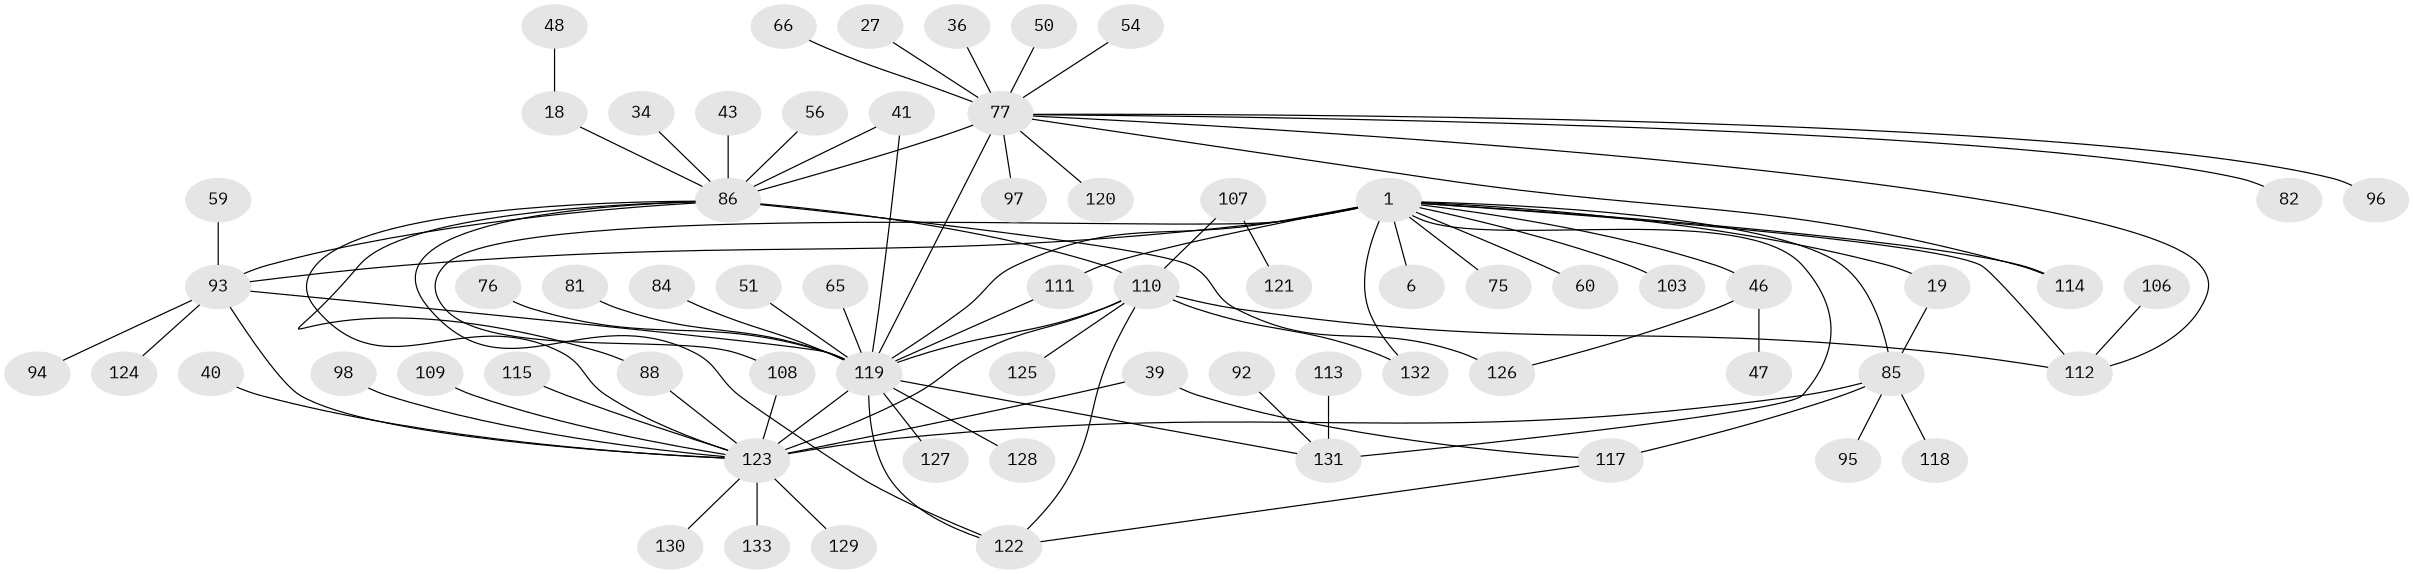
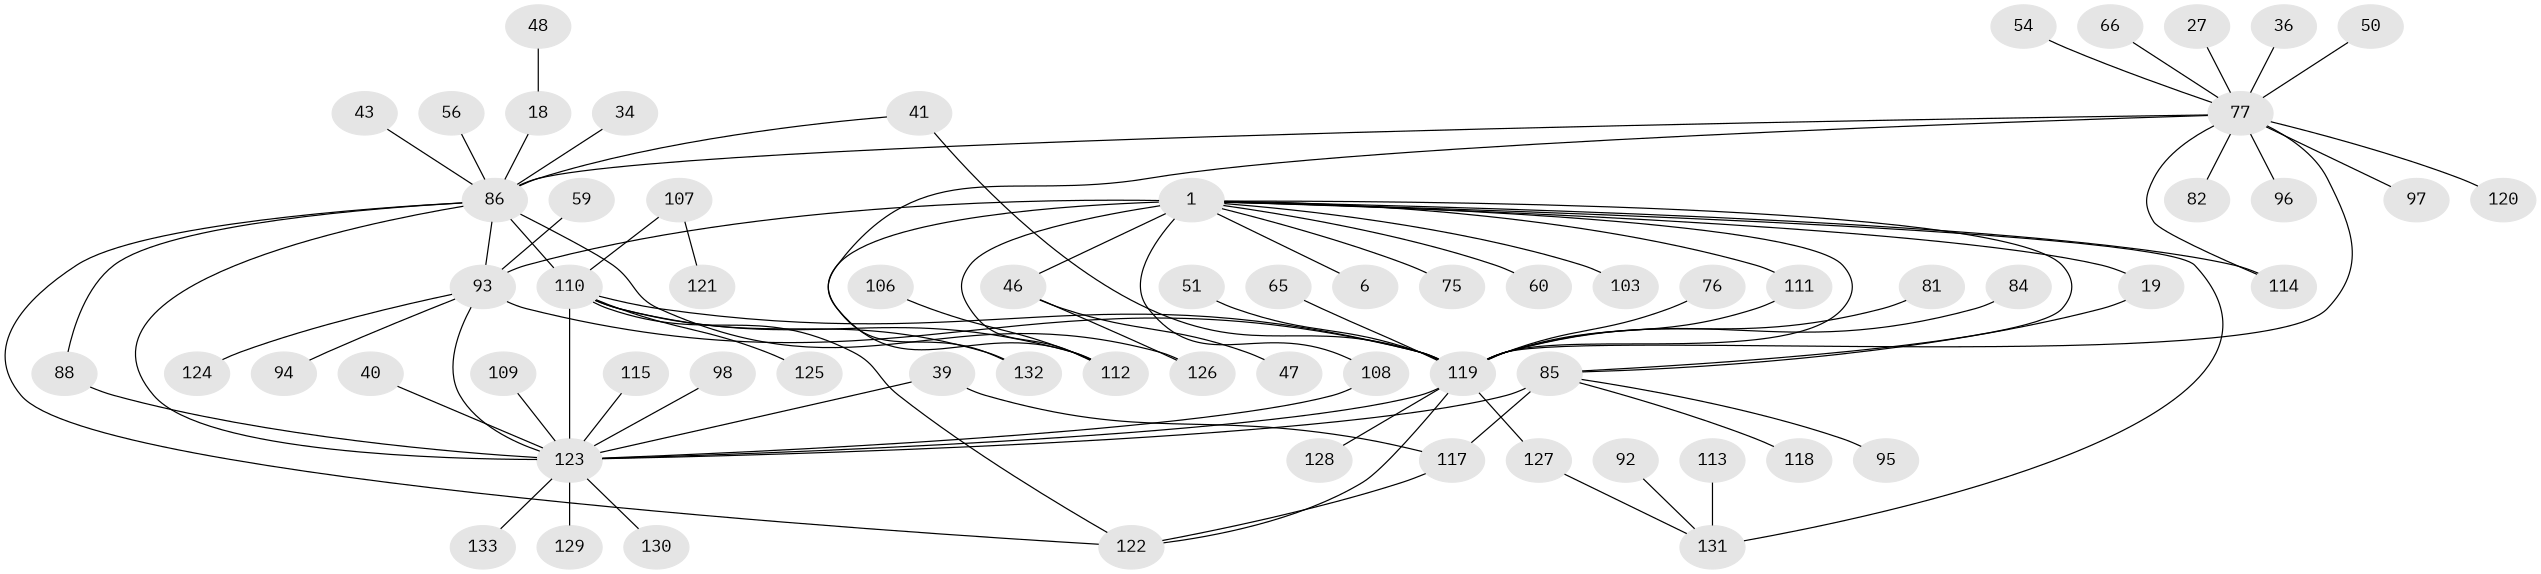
(1099, 417) -> (1626, 504)
